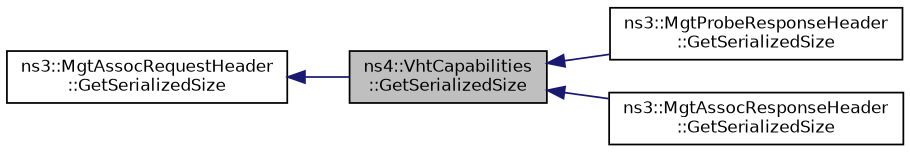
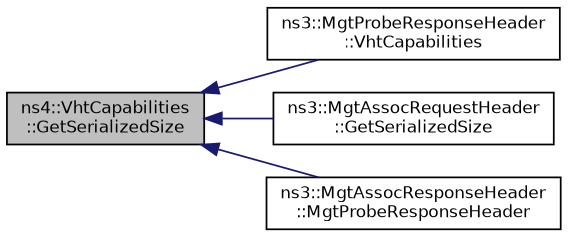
(756, 34) -> (414, 34)
(327, 77) -> (248, 119)
(756, 119) -> (414, 203)
